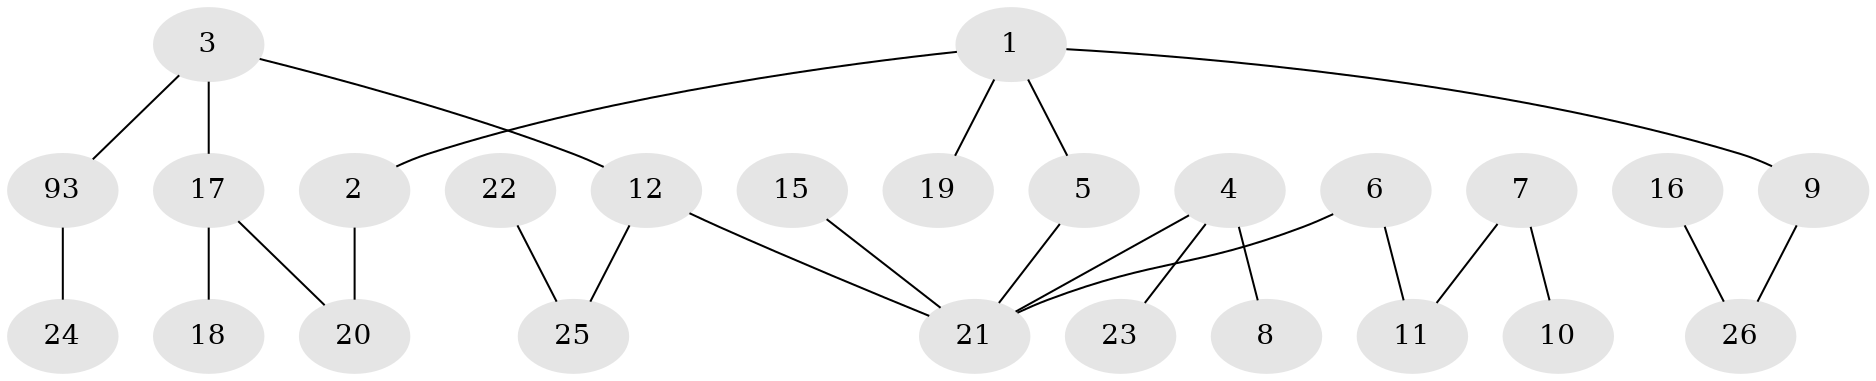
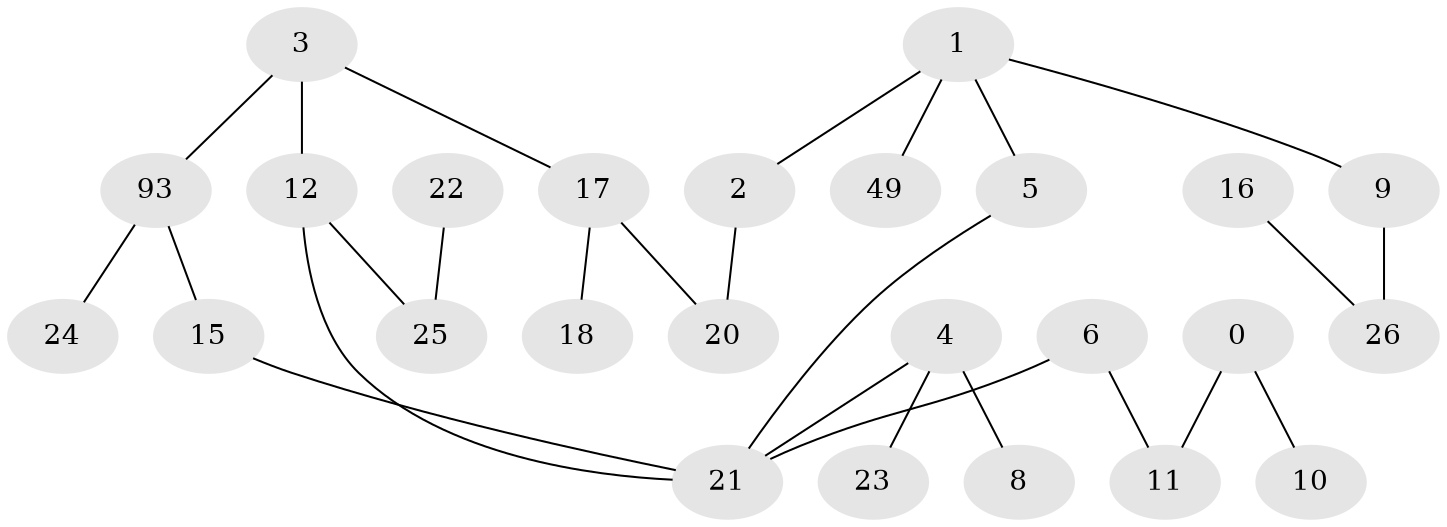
(938, 190) -> (886, 190)
(1522, 190) -> (1238, 336)
none -> (182, 263)
